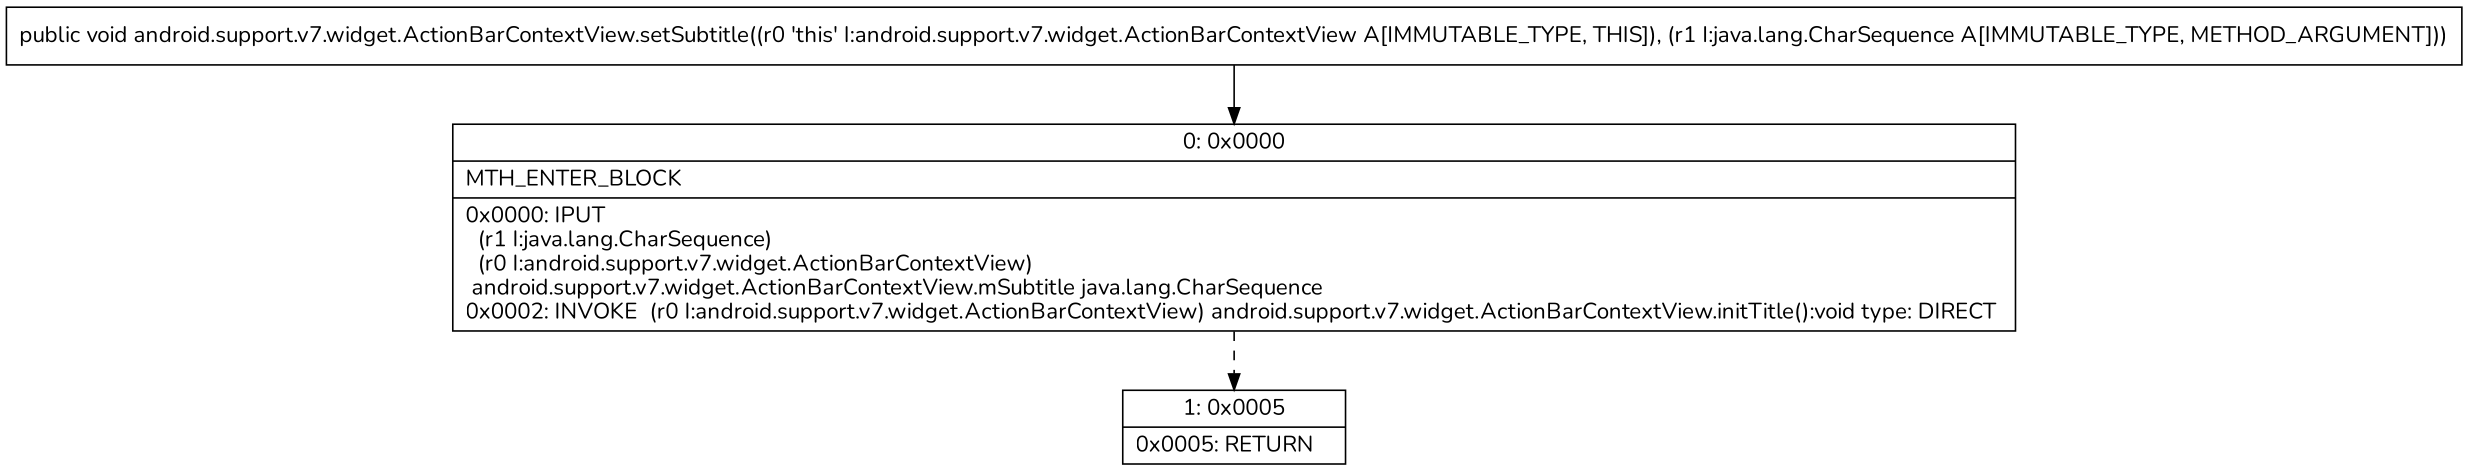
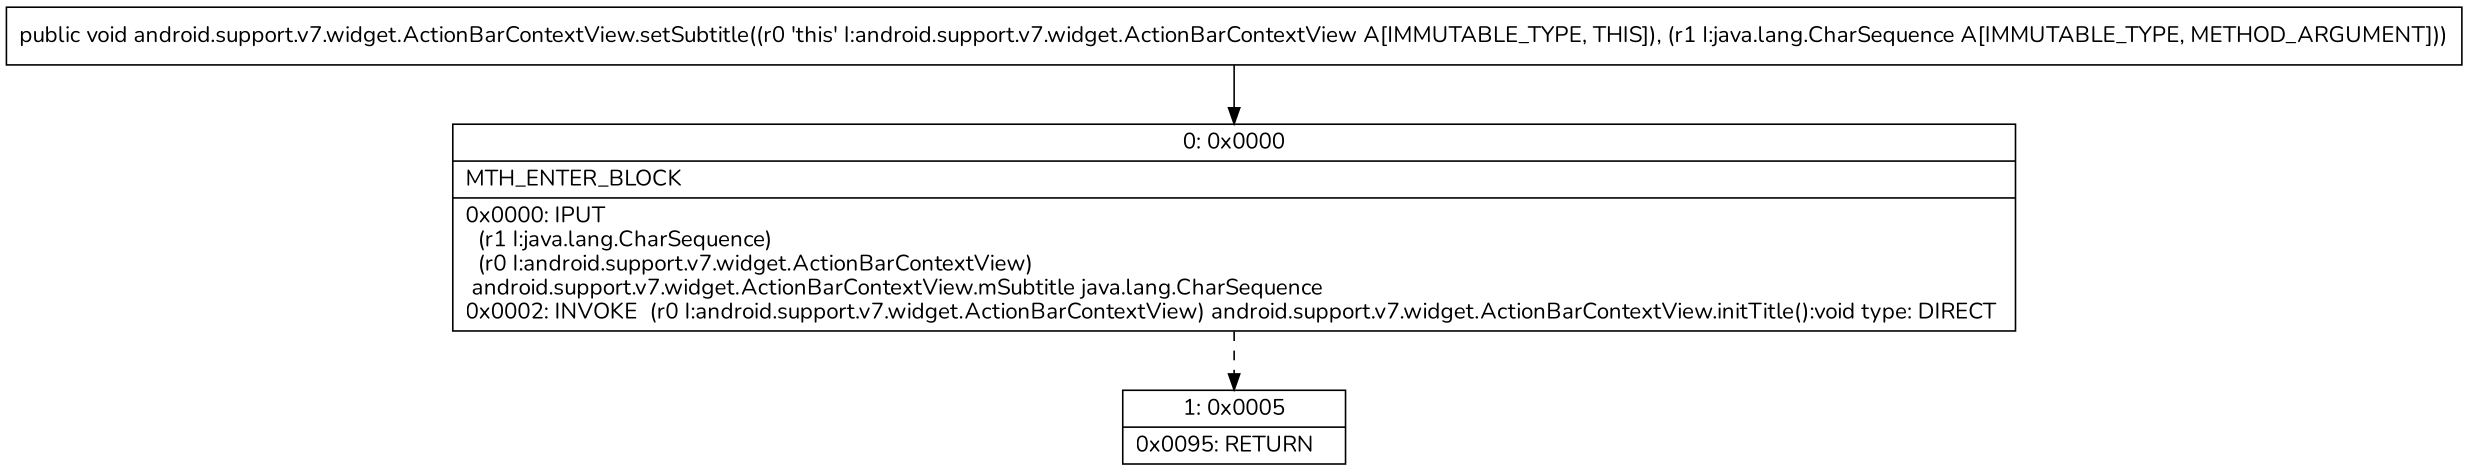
(1234, 445) -> (1234, 445)
